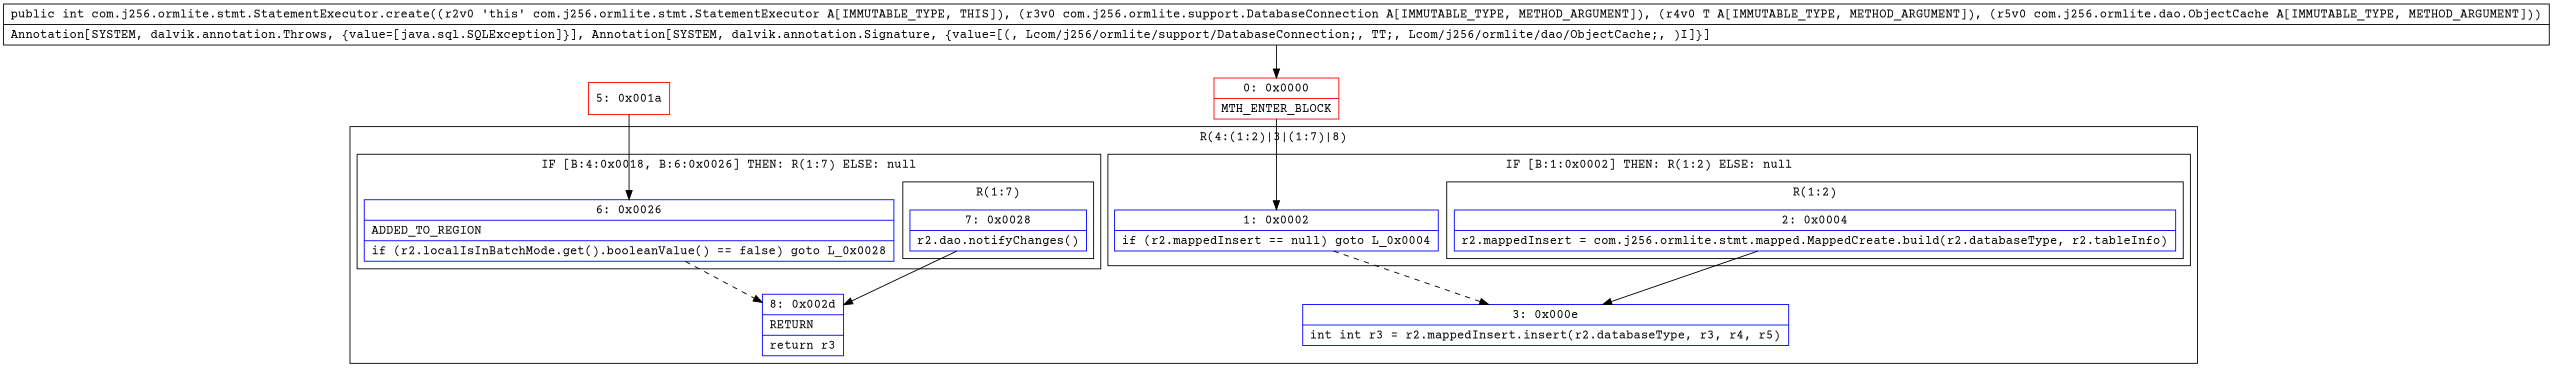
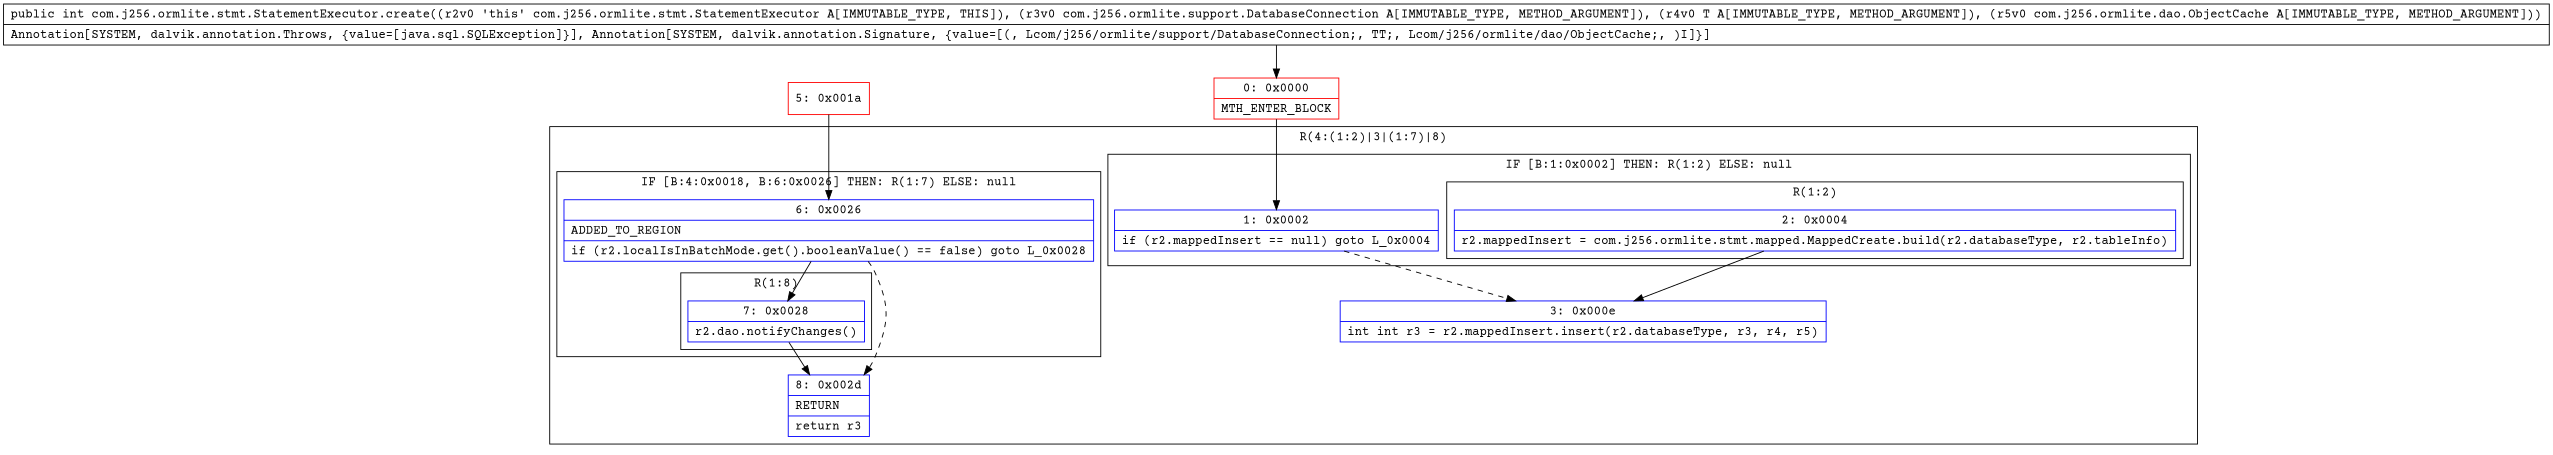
(998, 192) -> (776, 283)
none -> (801, 279)
